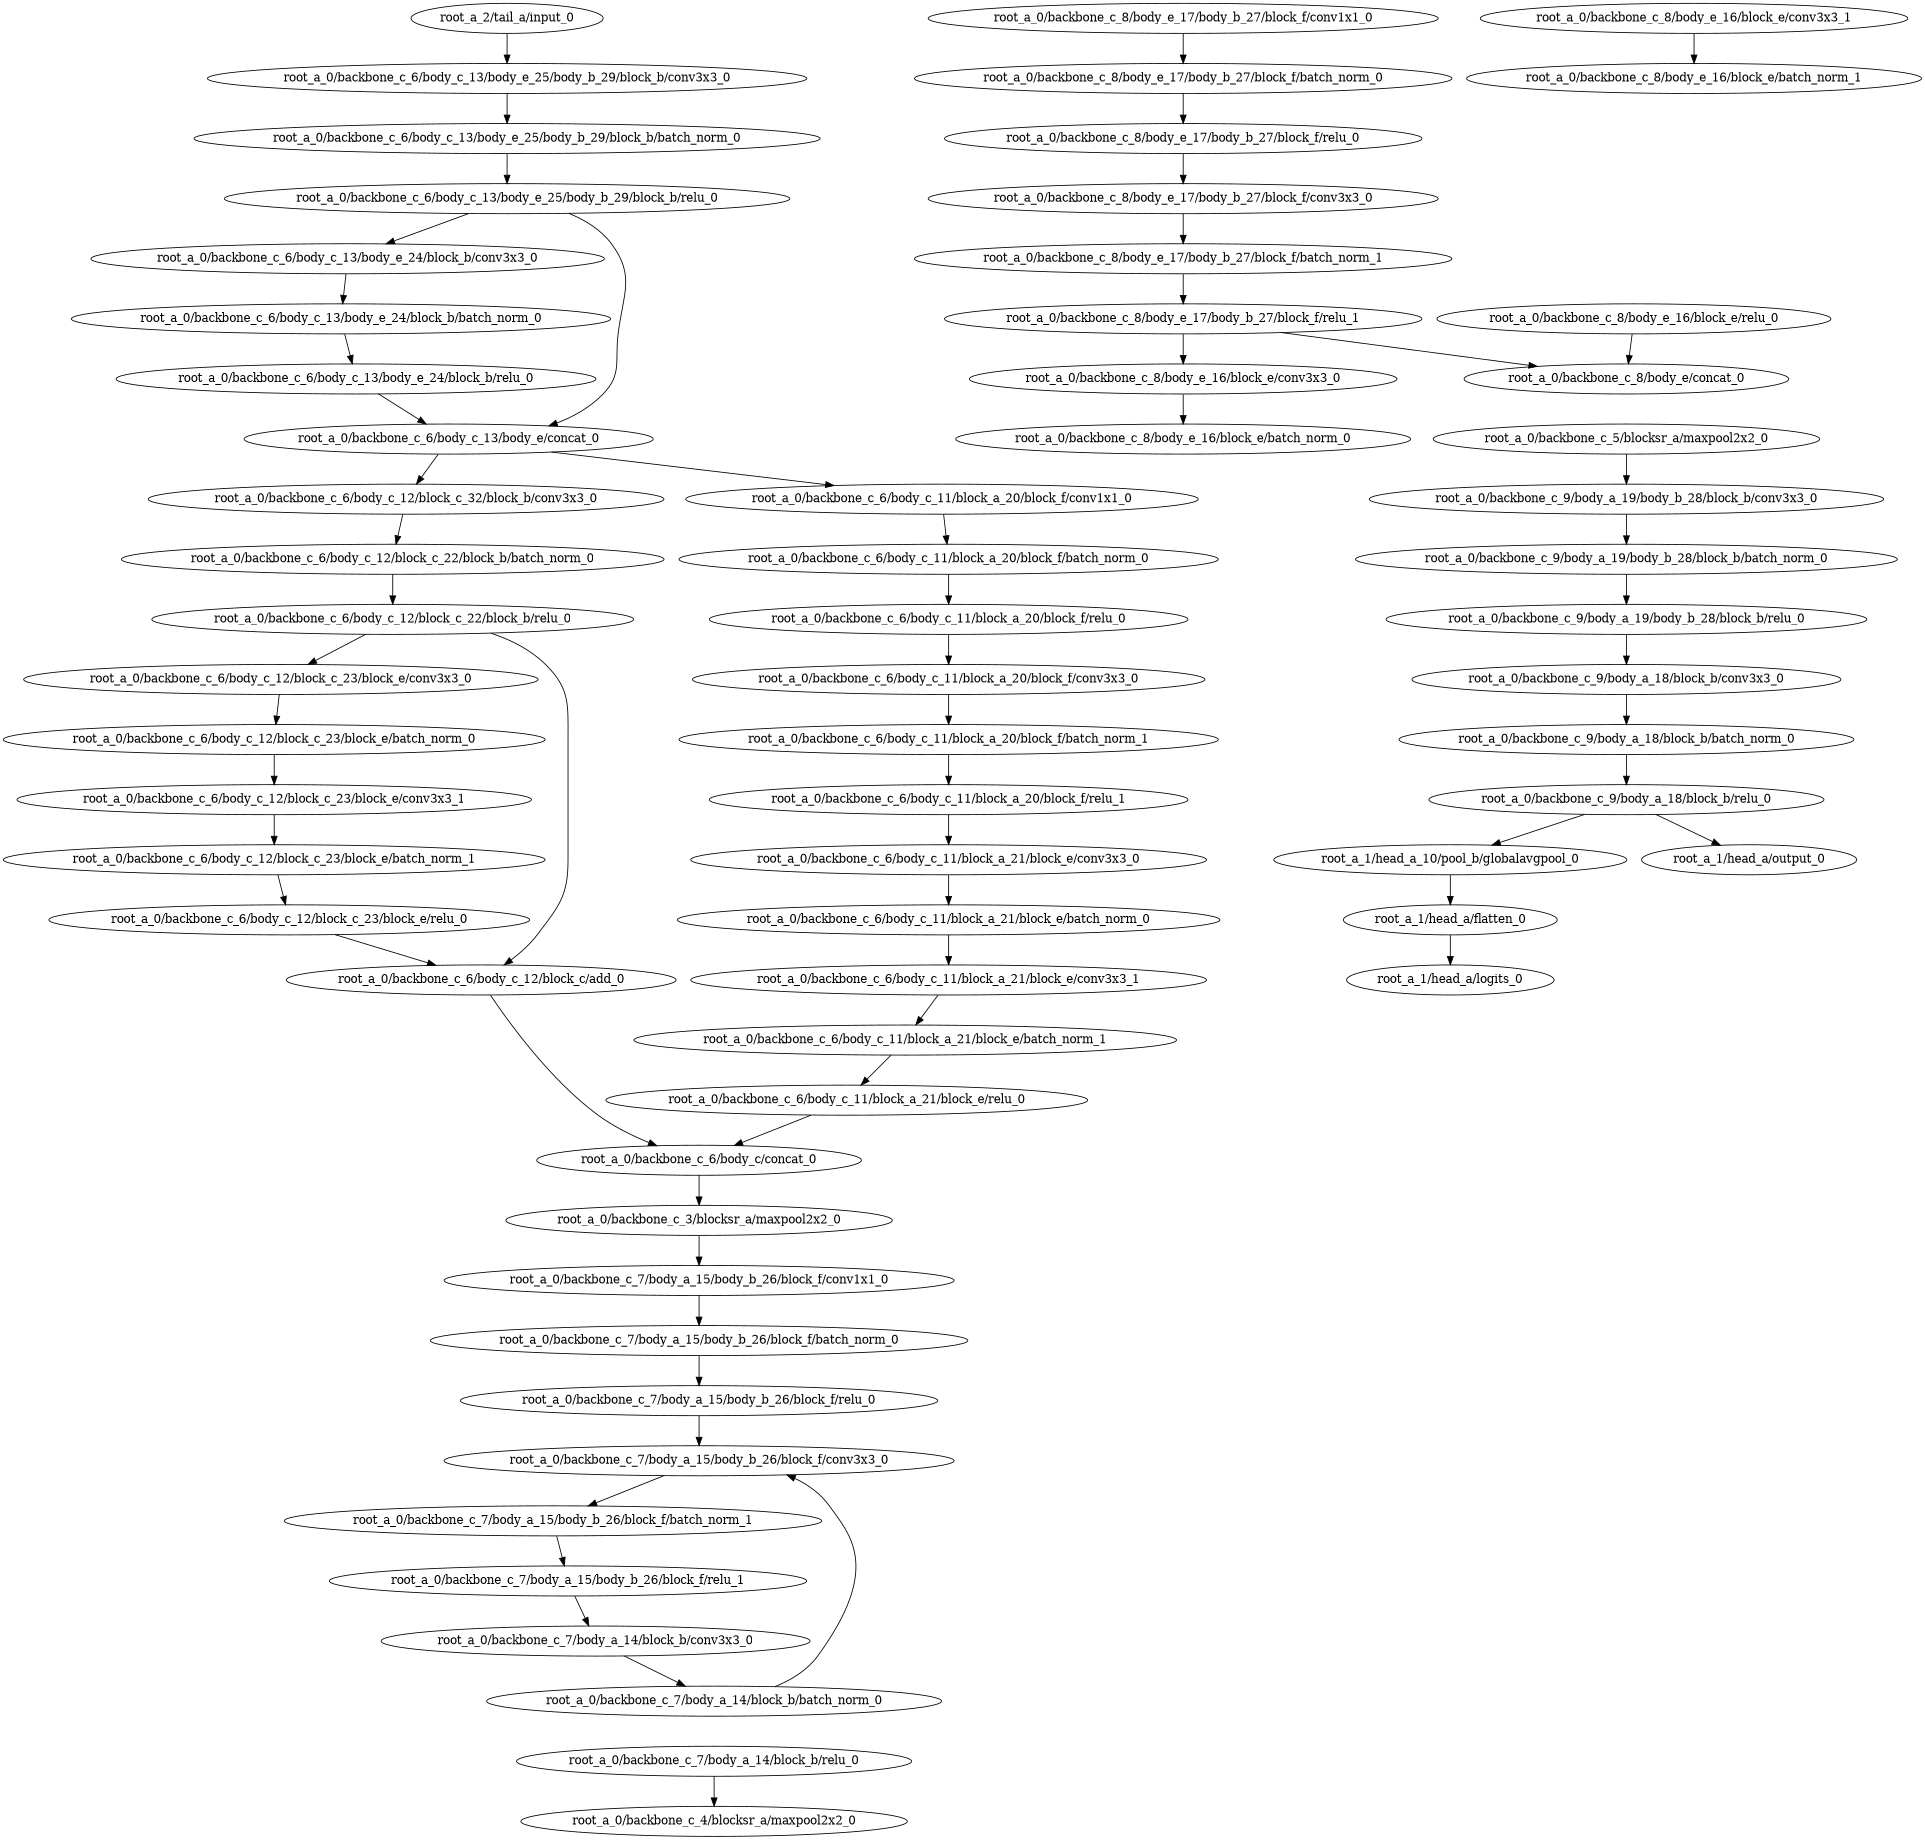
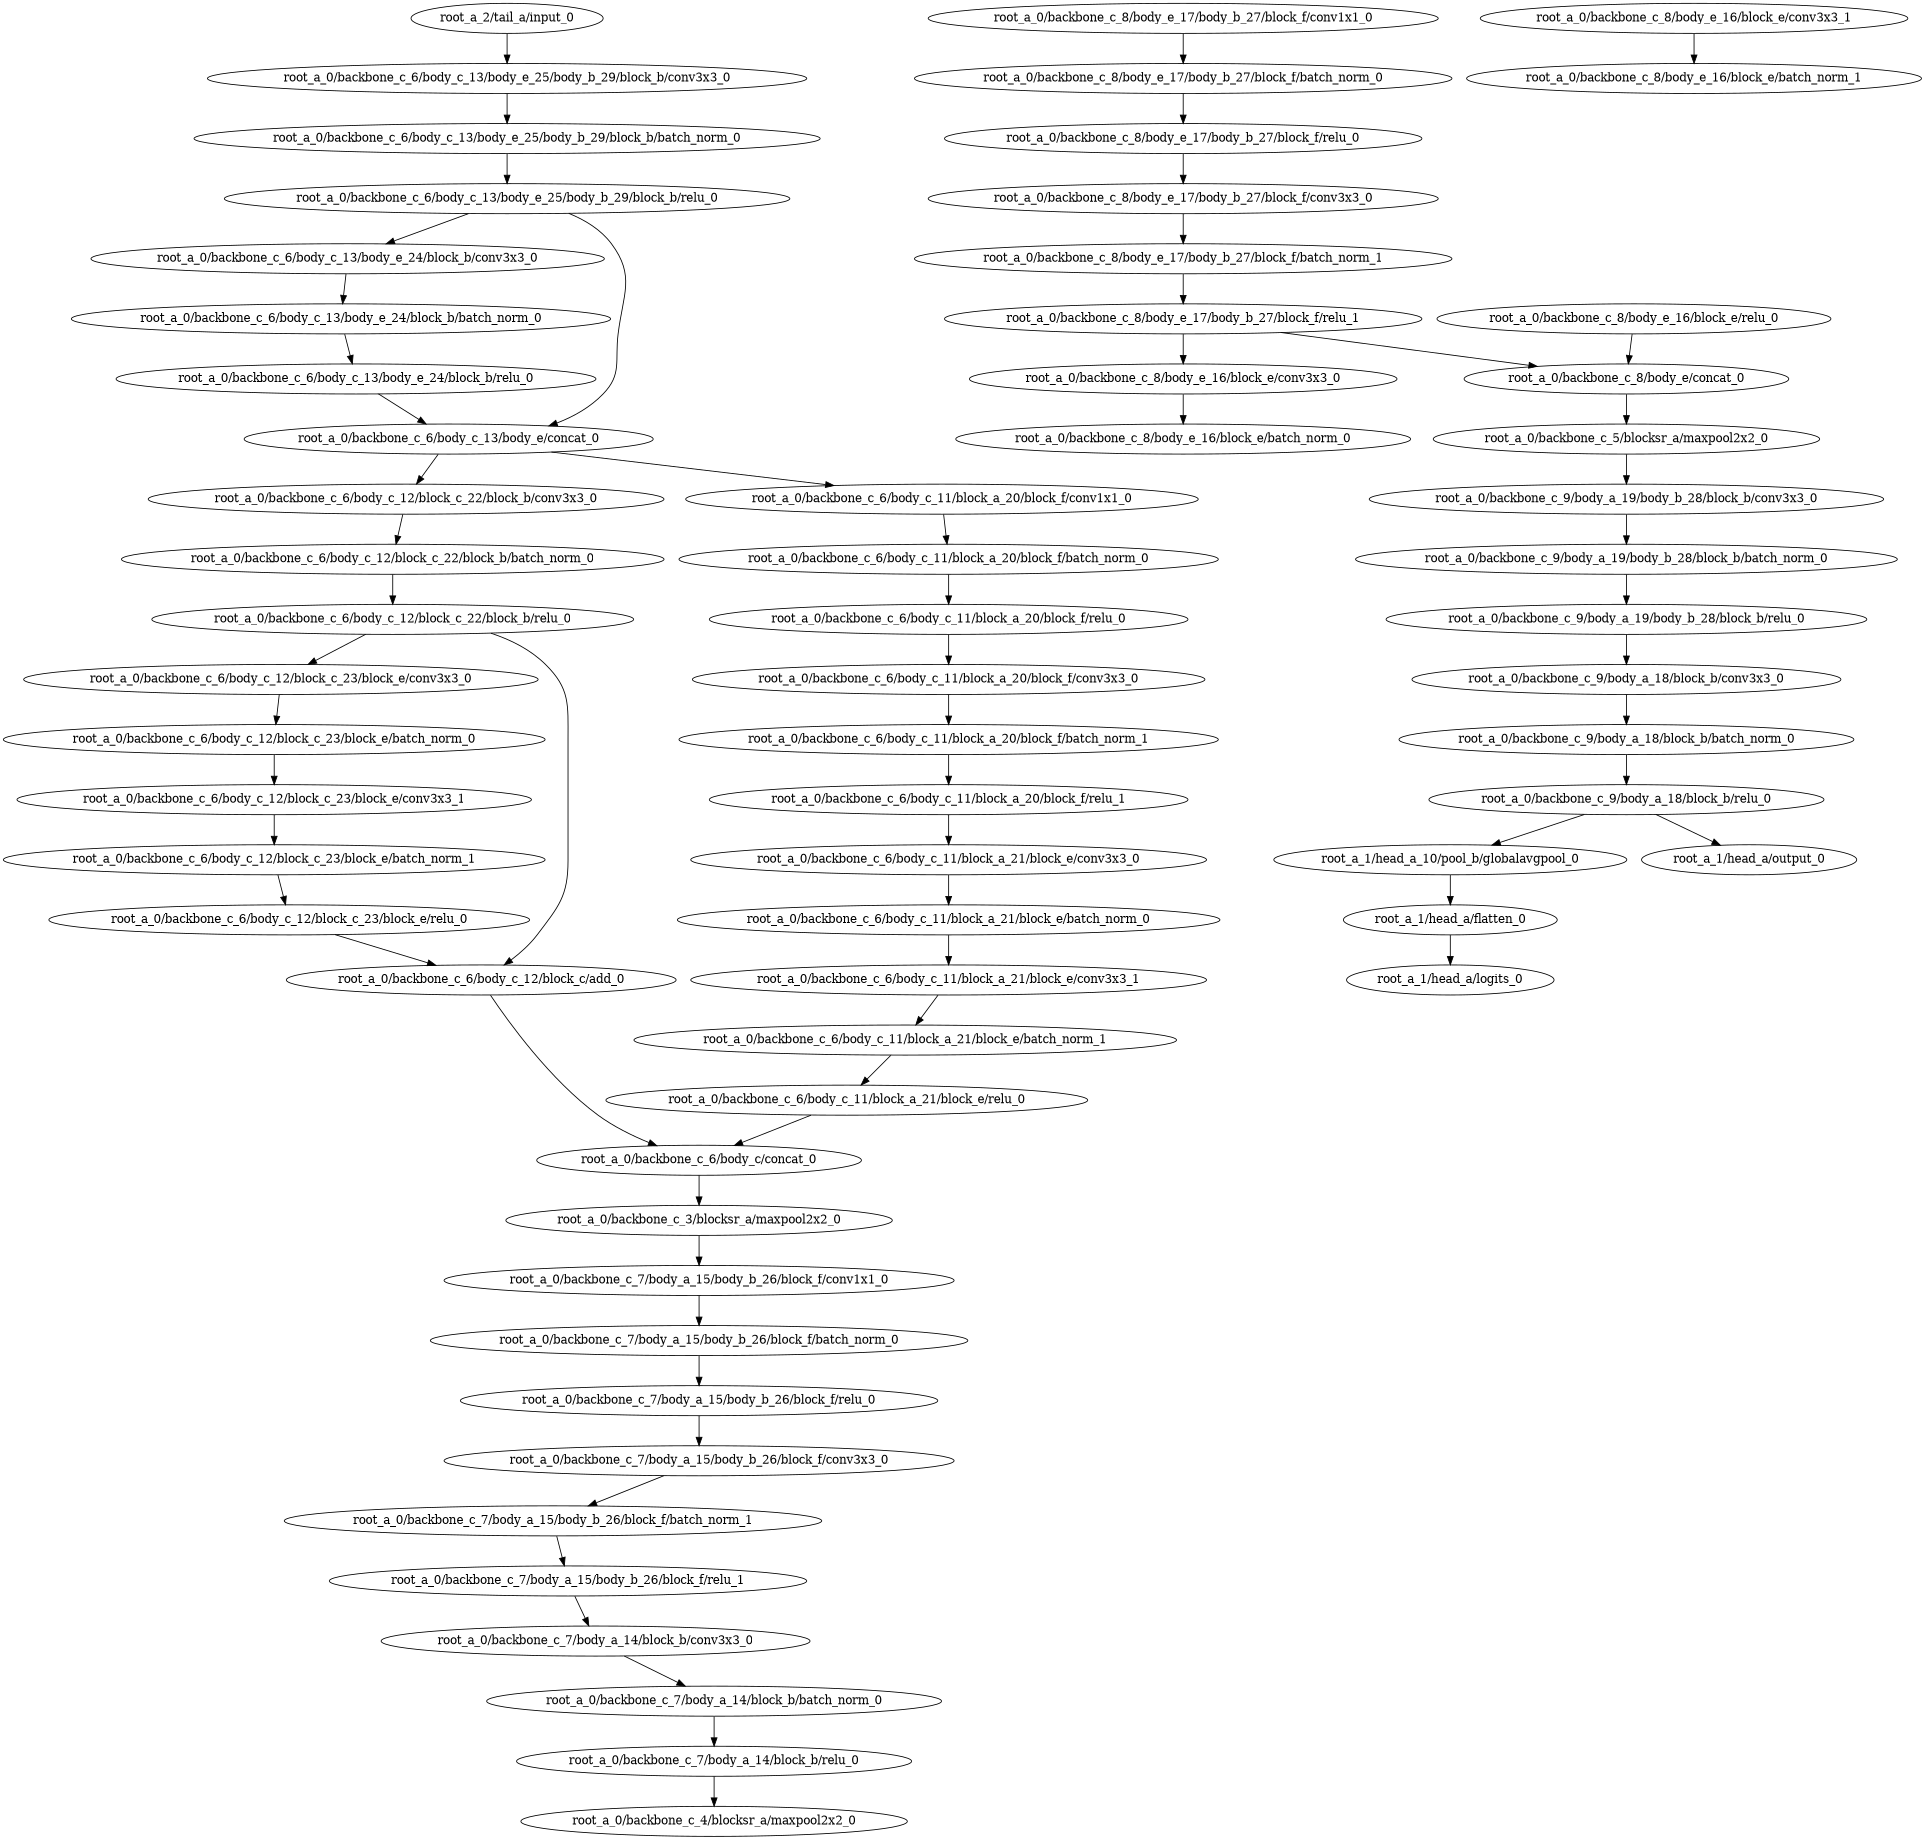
none -> (1626, 405)
(406, 499) -> (406, 499)
(853, 1586) -> (714, 1727)
